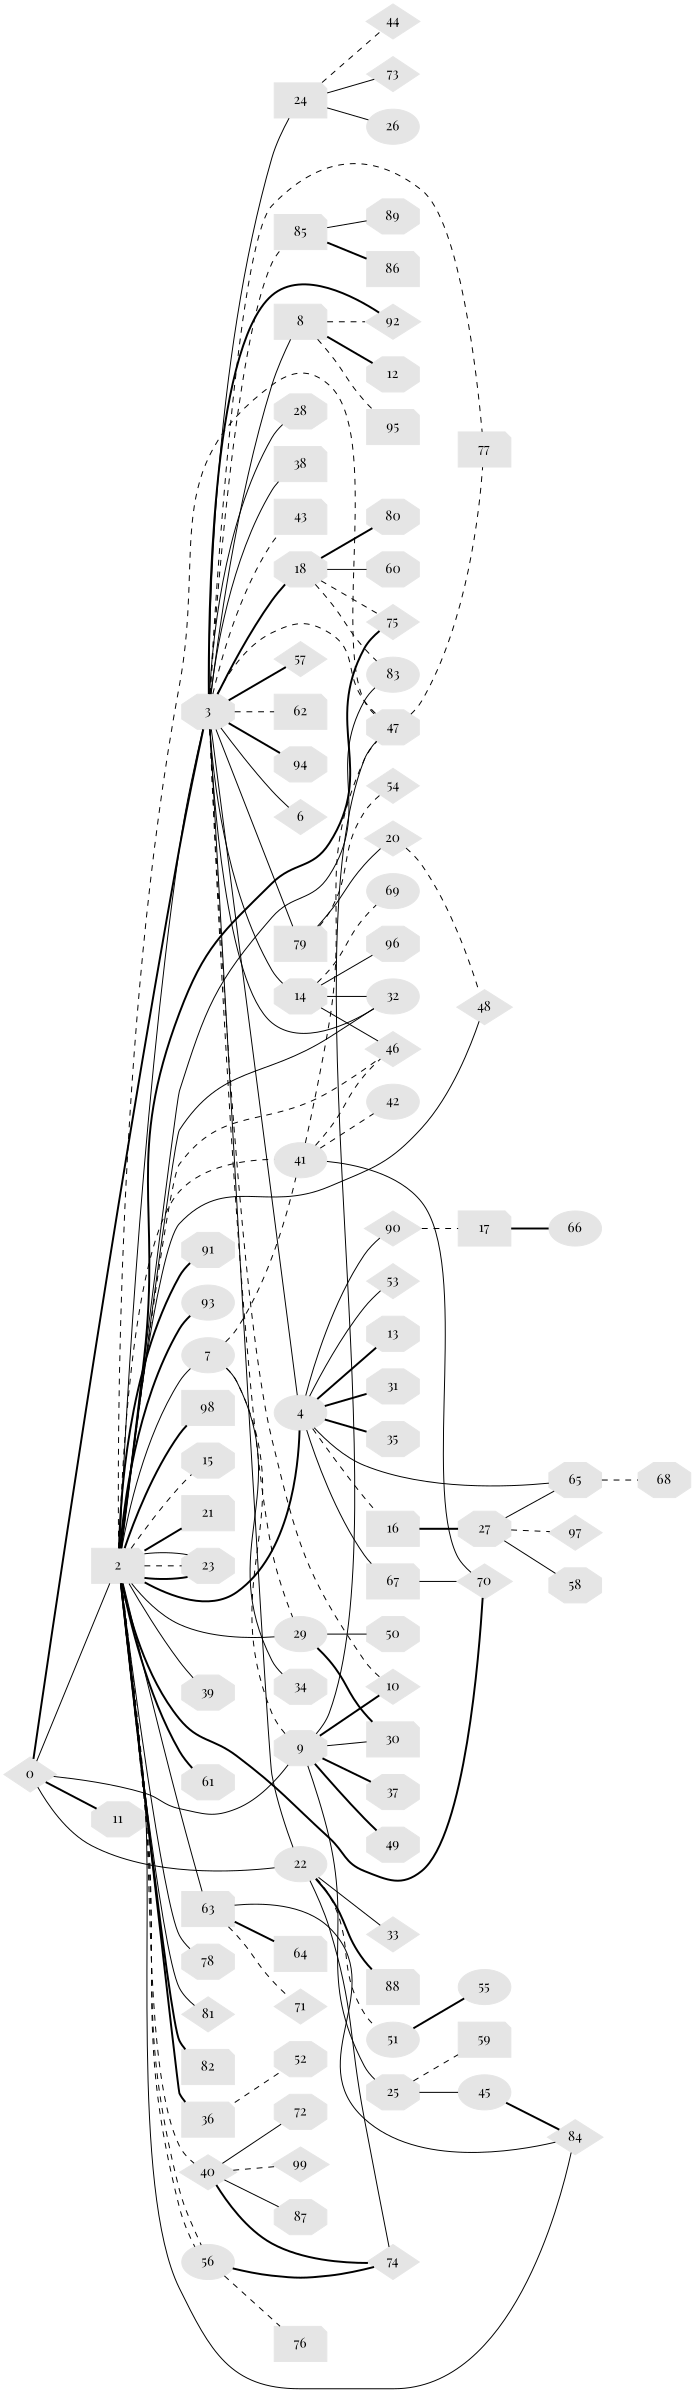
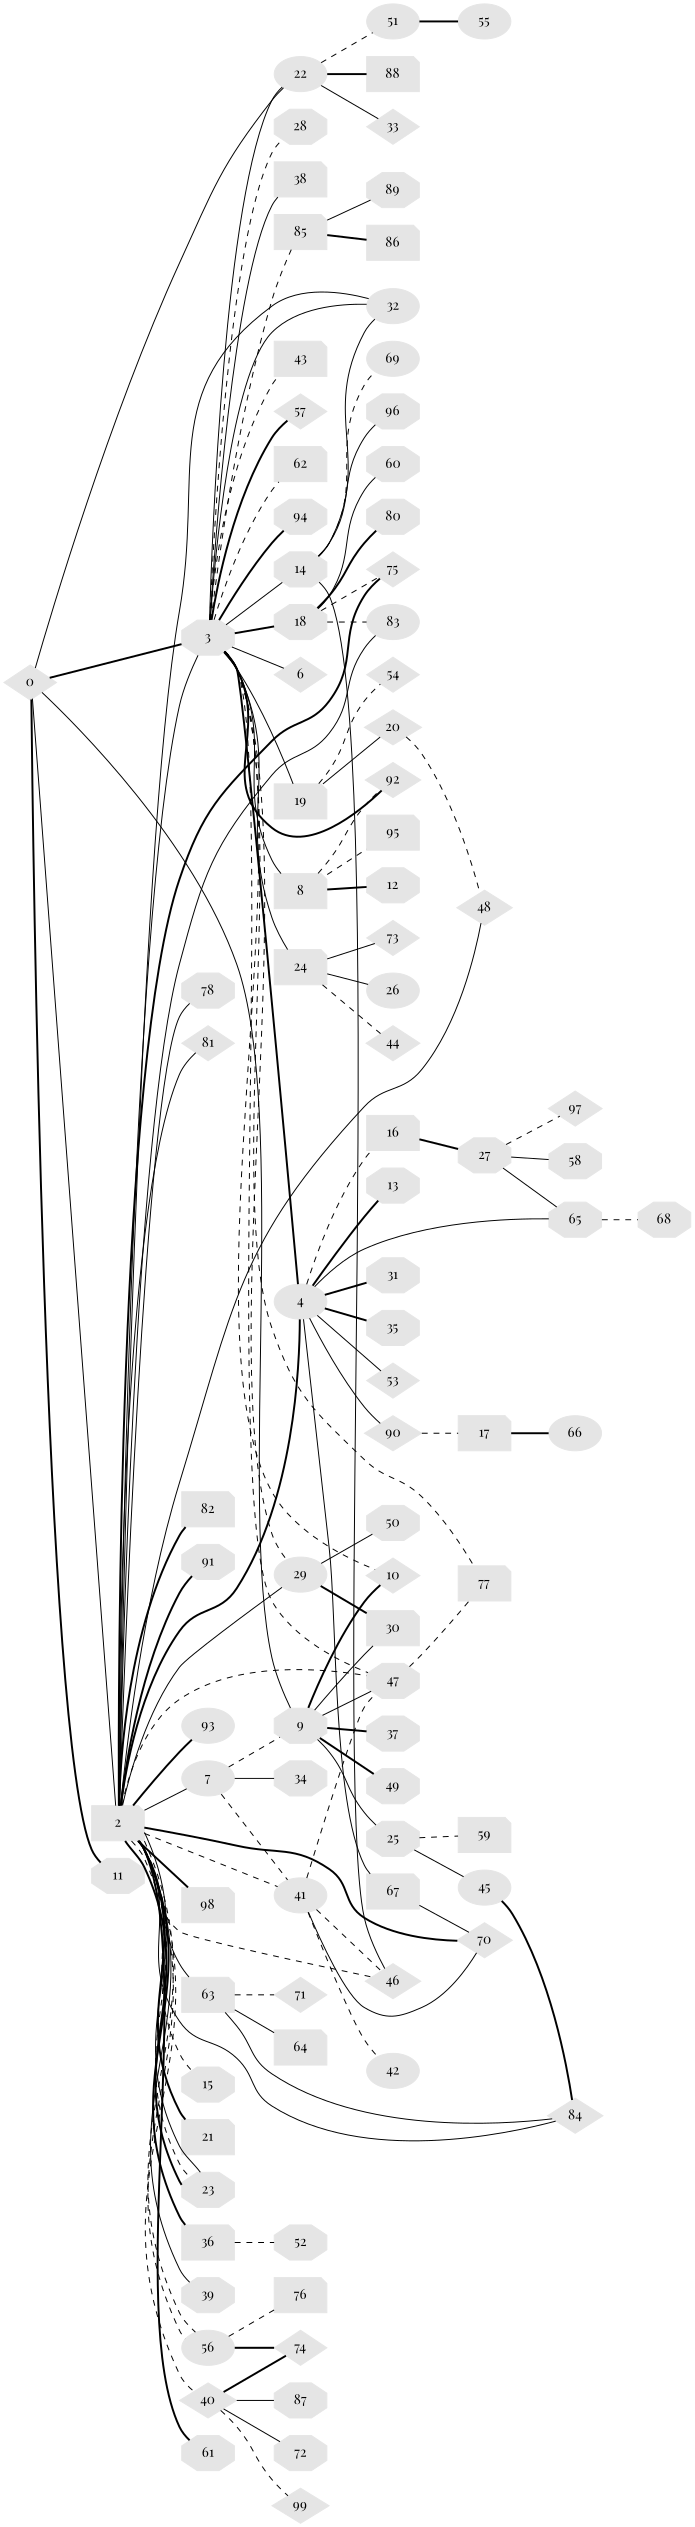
(229, 554) -> (237, 303)
(301, 944) -> (301, 801)
(254, 1062) -> (270, 982)
(254, 1932) -> (254, 2021)
(355, 2062) -> none
